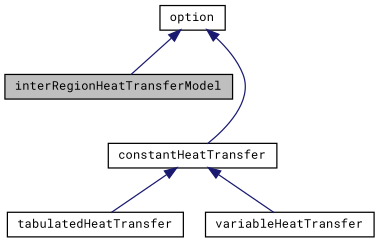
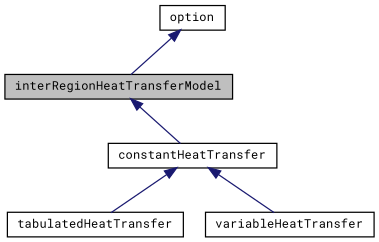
(245, 93) -> (160, 125)
